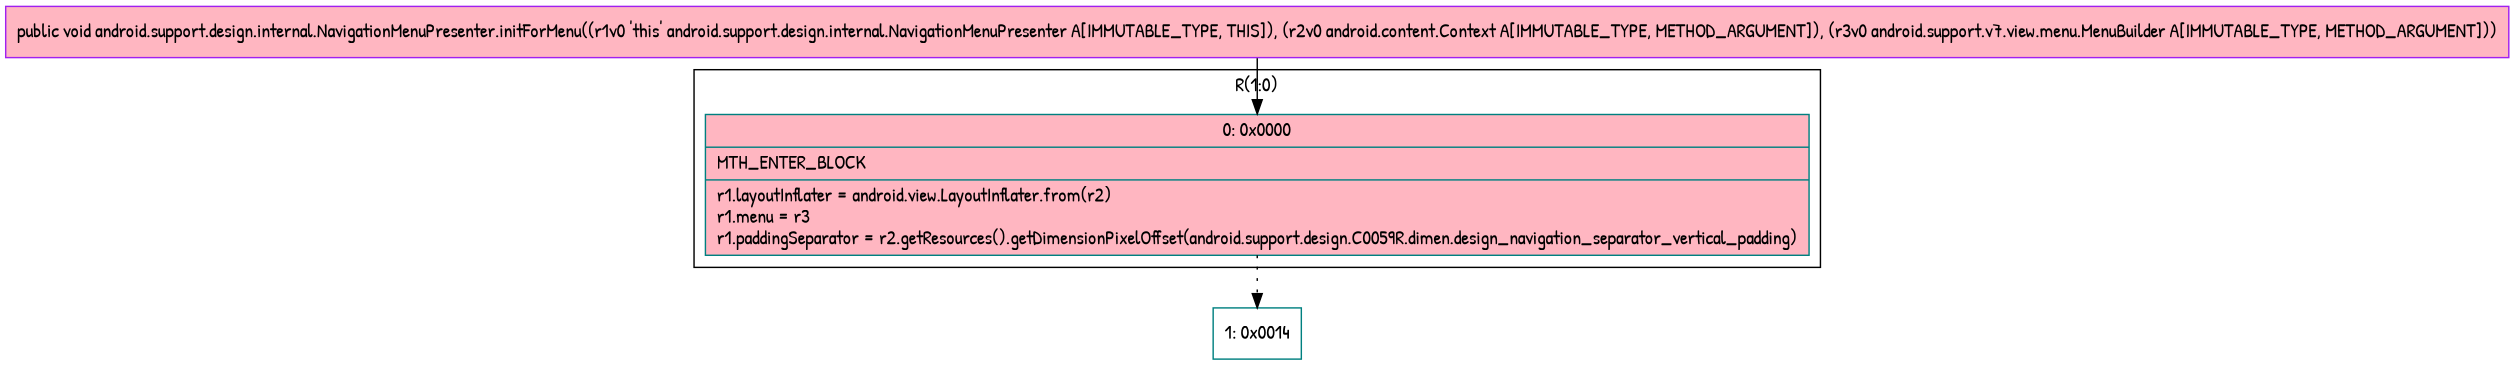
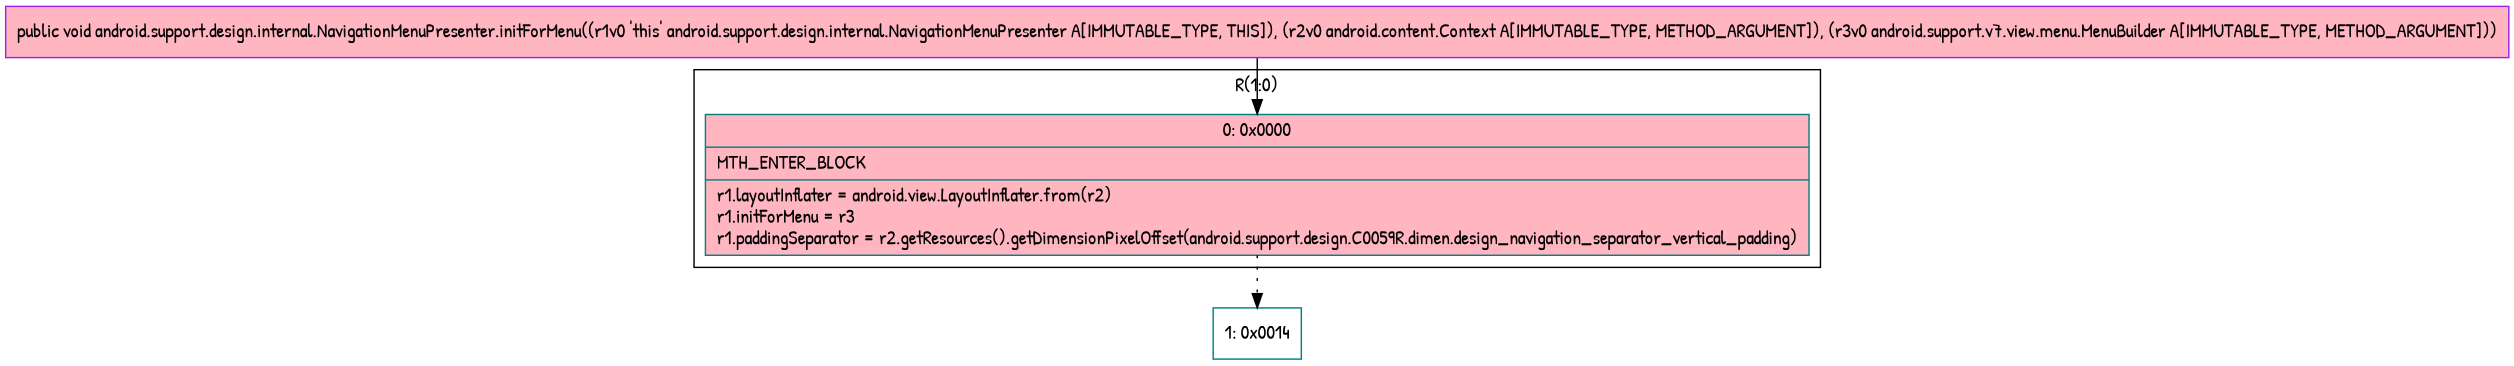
(764, 217) -> (786, 217)
